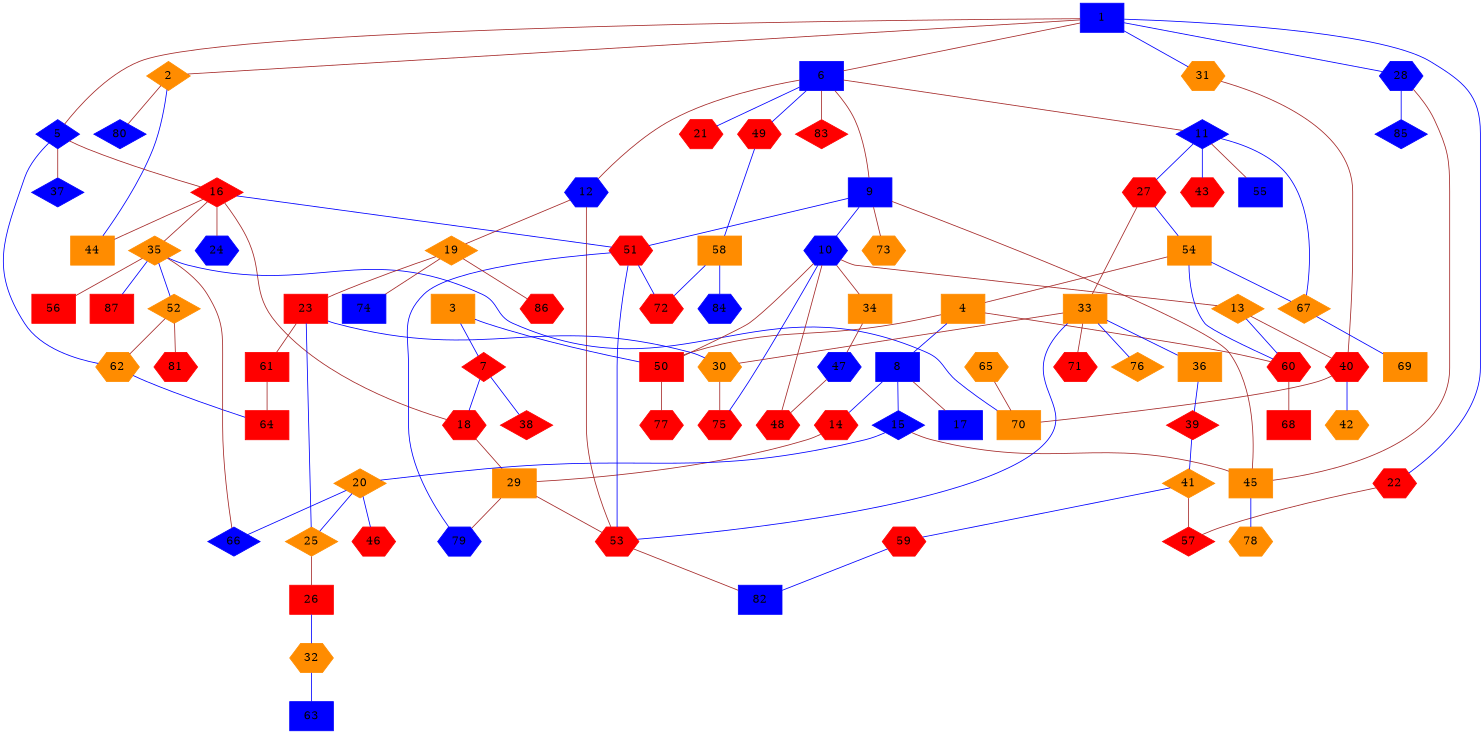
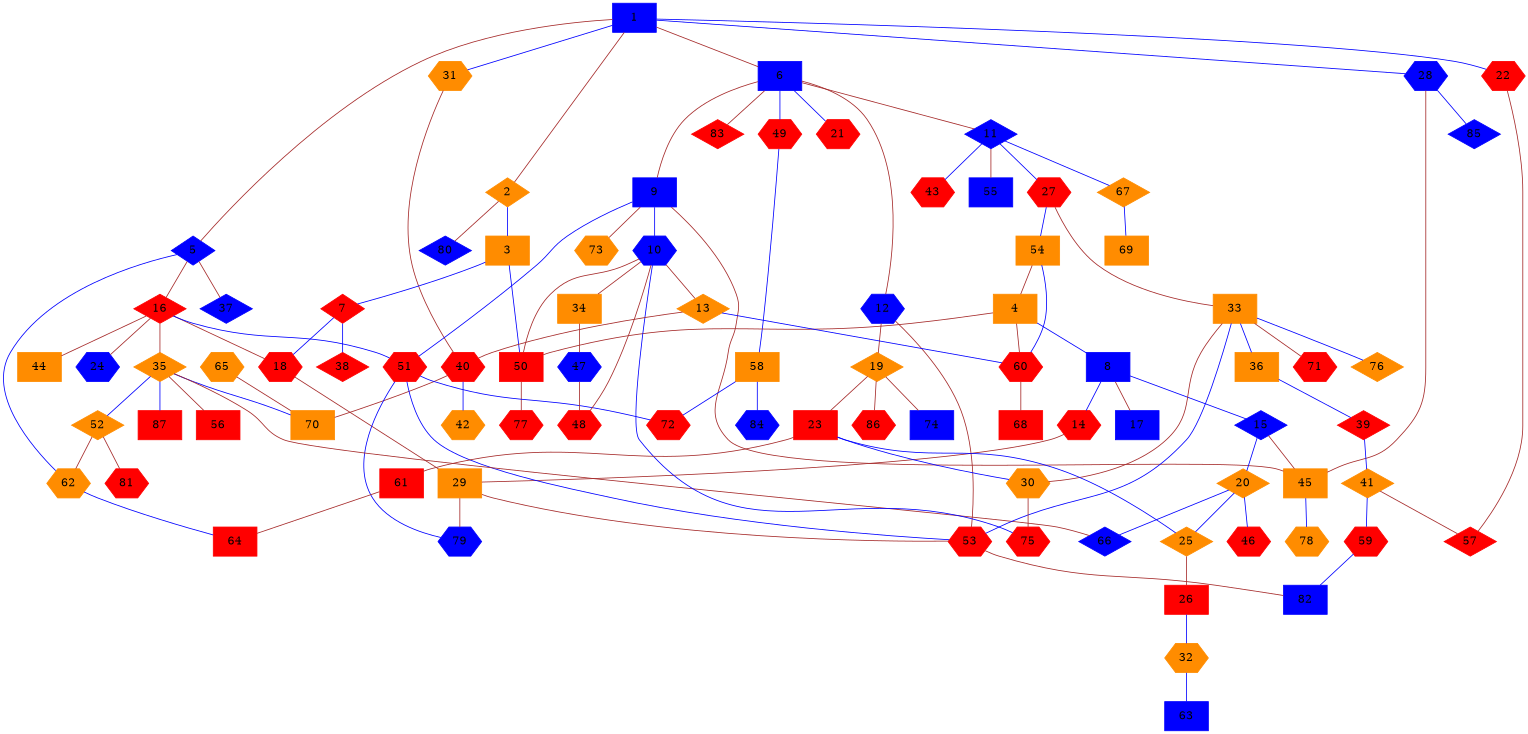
(147, 163) -> (508, 222)
(1251, 282) -> none
